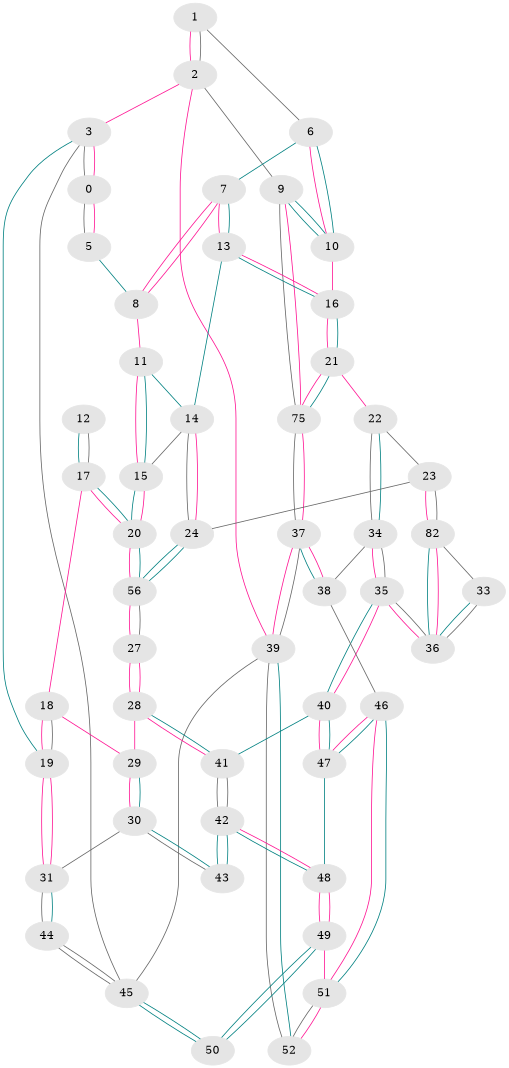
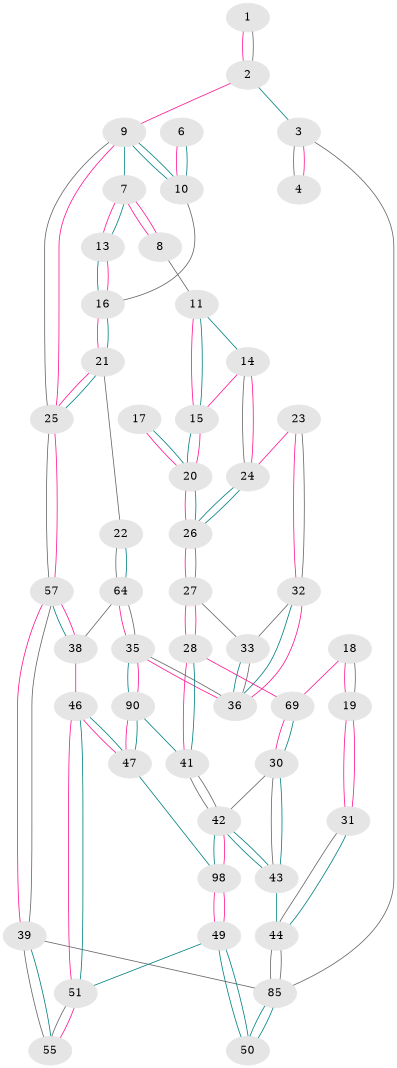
(253, 75) -> none
(142, 104) -> (273, 104)
(238, 132) -> (186, 103)
(267, 161) -> (124, 161)
(89, 190) -> (299, 190)
(89, 247) -> none
(332, 276) -> (183, 269)
(139, 333) -> (181, 279)
(207, 341) -> none
(223, 361) -> none
(354, 391) -> (112, 448)
(84, 419) -> none
(299, 419) -> (52, 419)
(3, 436) -> none
(167, 448) -> (222, 391)
(403, 448) -> none
(311, 505) -> (273, 448)
(299, 534) -> (52, 592)
(375, 534) -> (121, 592)
(433, 534) -> (299, 592)
(68, 577) -> none
(135, 592) -> (191, 534)
none -> (219, 620)
(348, 638) -> (76, 678)
(324, 706) -> (133, 706)
(135, 764) -> (293, 706)
(97, 846) -> (248, 792)
(324, 879) -> (219, 879)
none -> (277, 907)
(324, 965) -> (139, 968)
(127, 993) -> (275, 993)
(289, 1051) -> (50, 1051)
